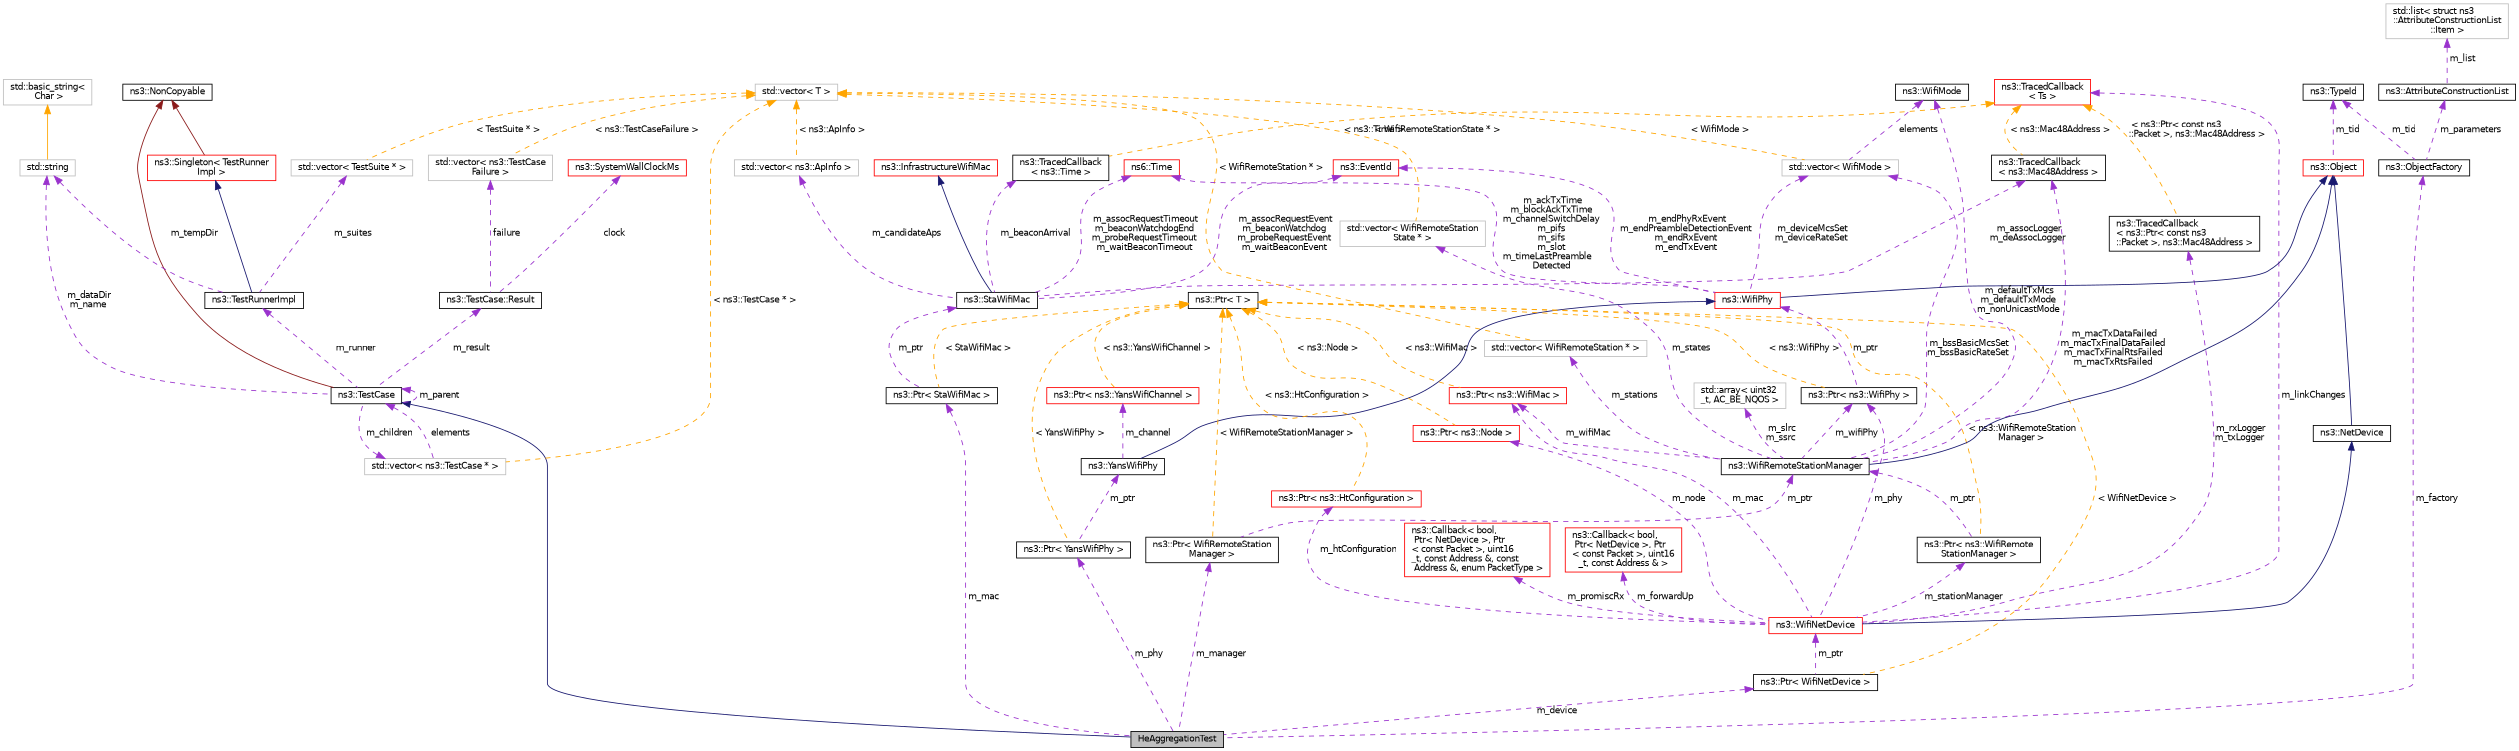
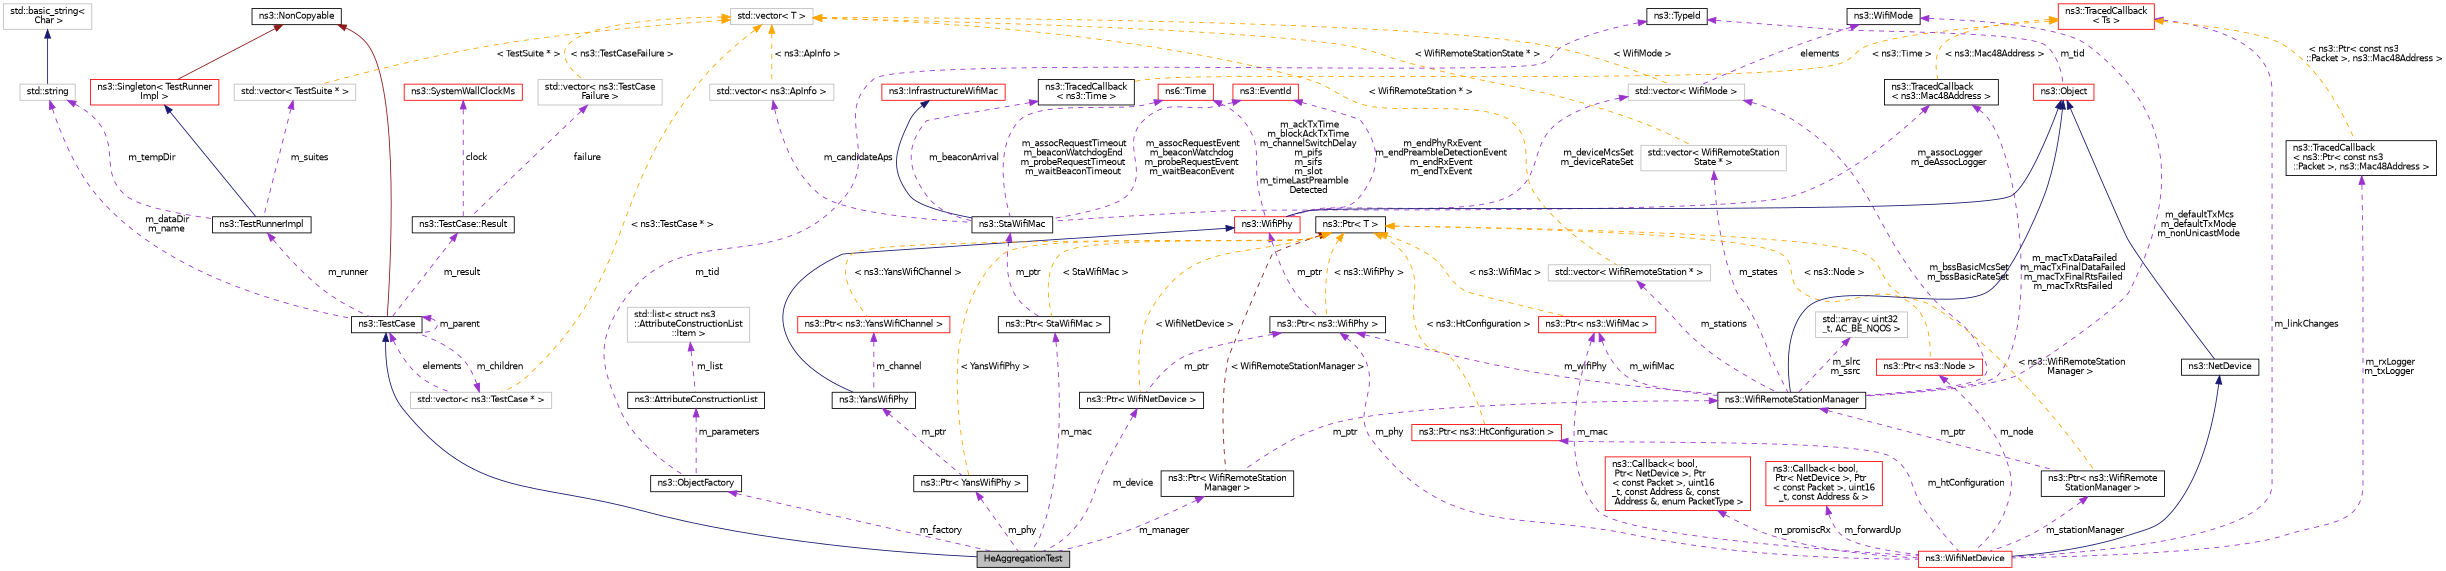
(48, 137) -> (48, 61)
(1218, 427) -> (1238, 335)
(1816, 658) -> (1203, 350)
